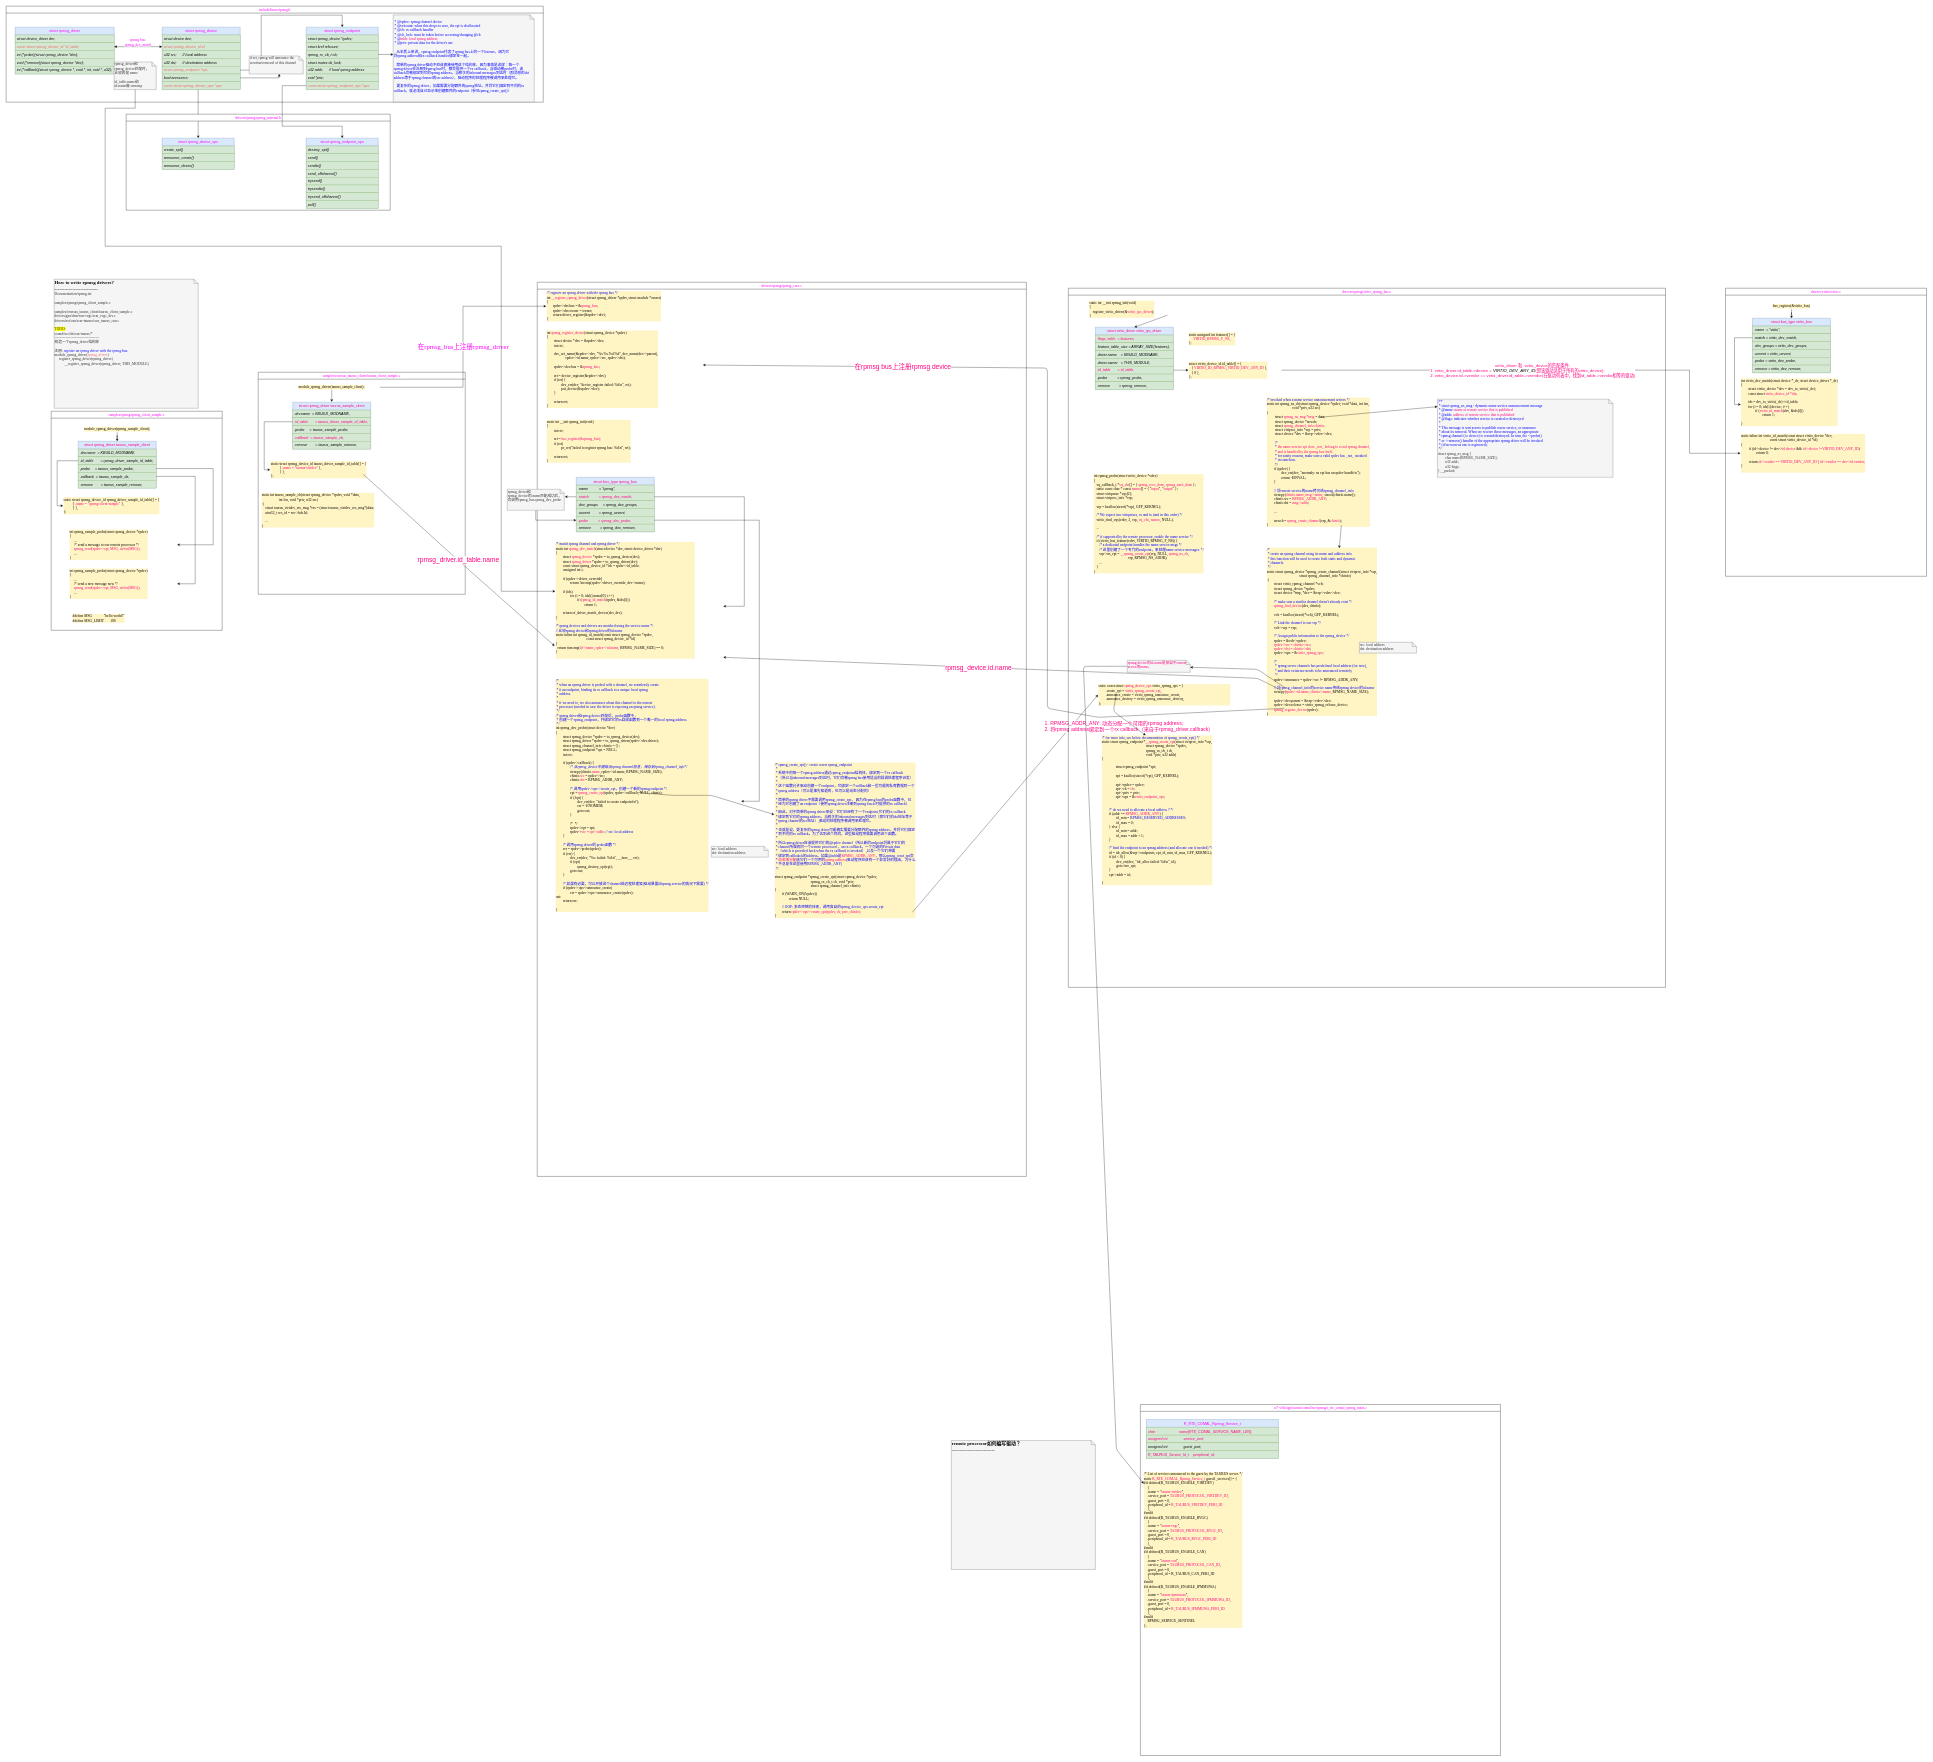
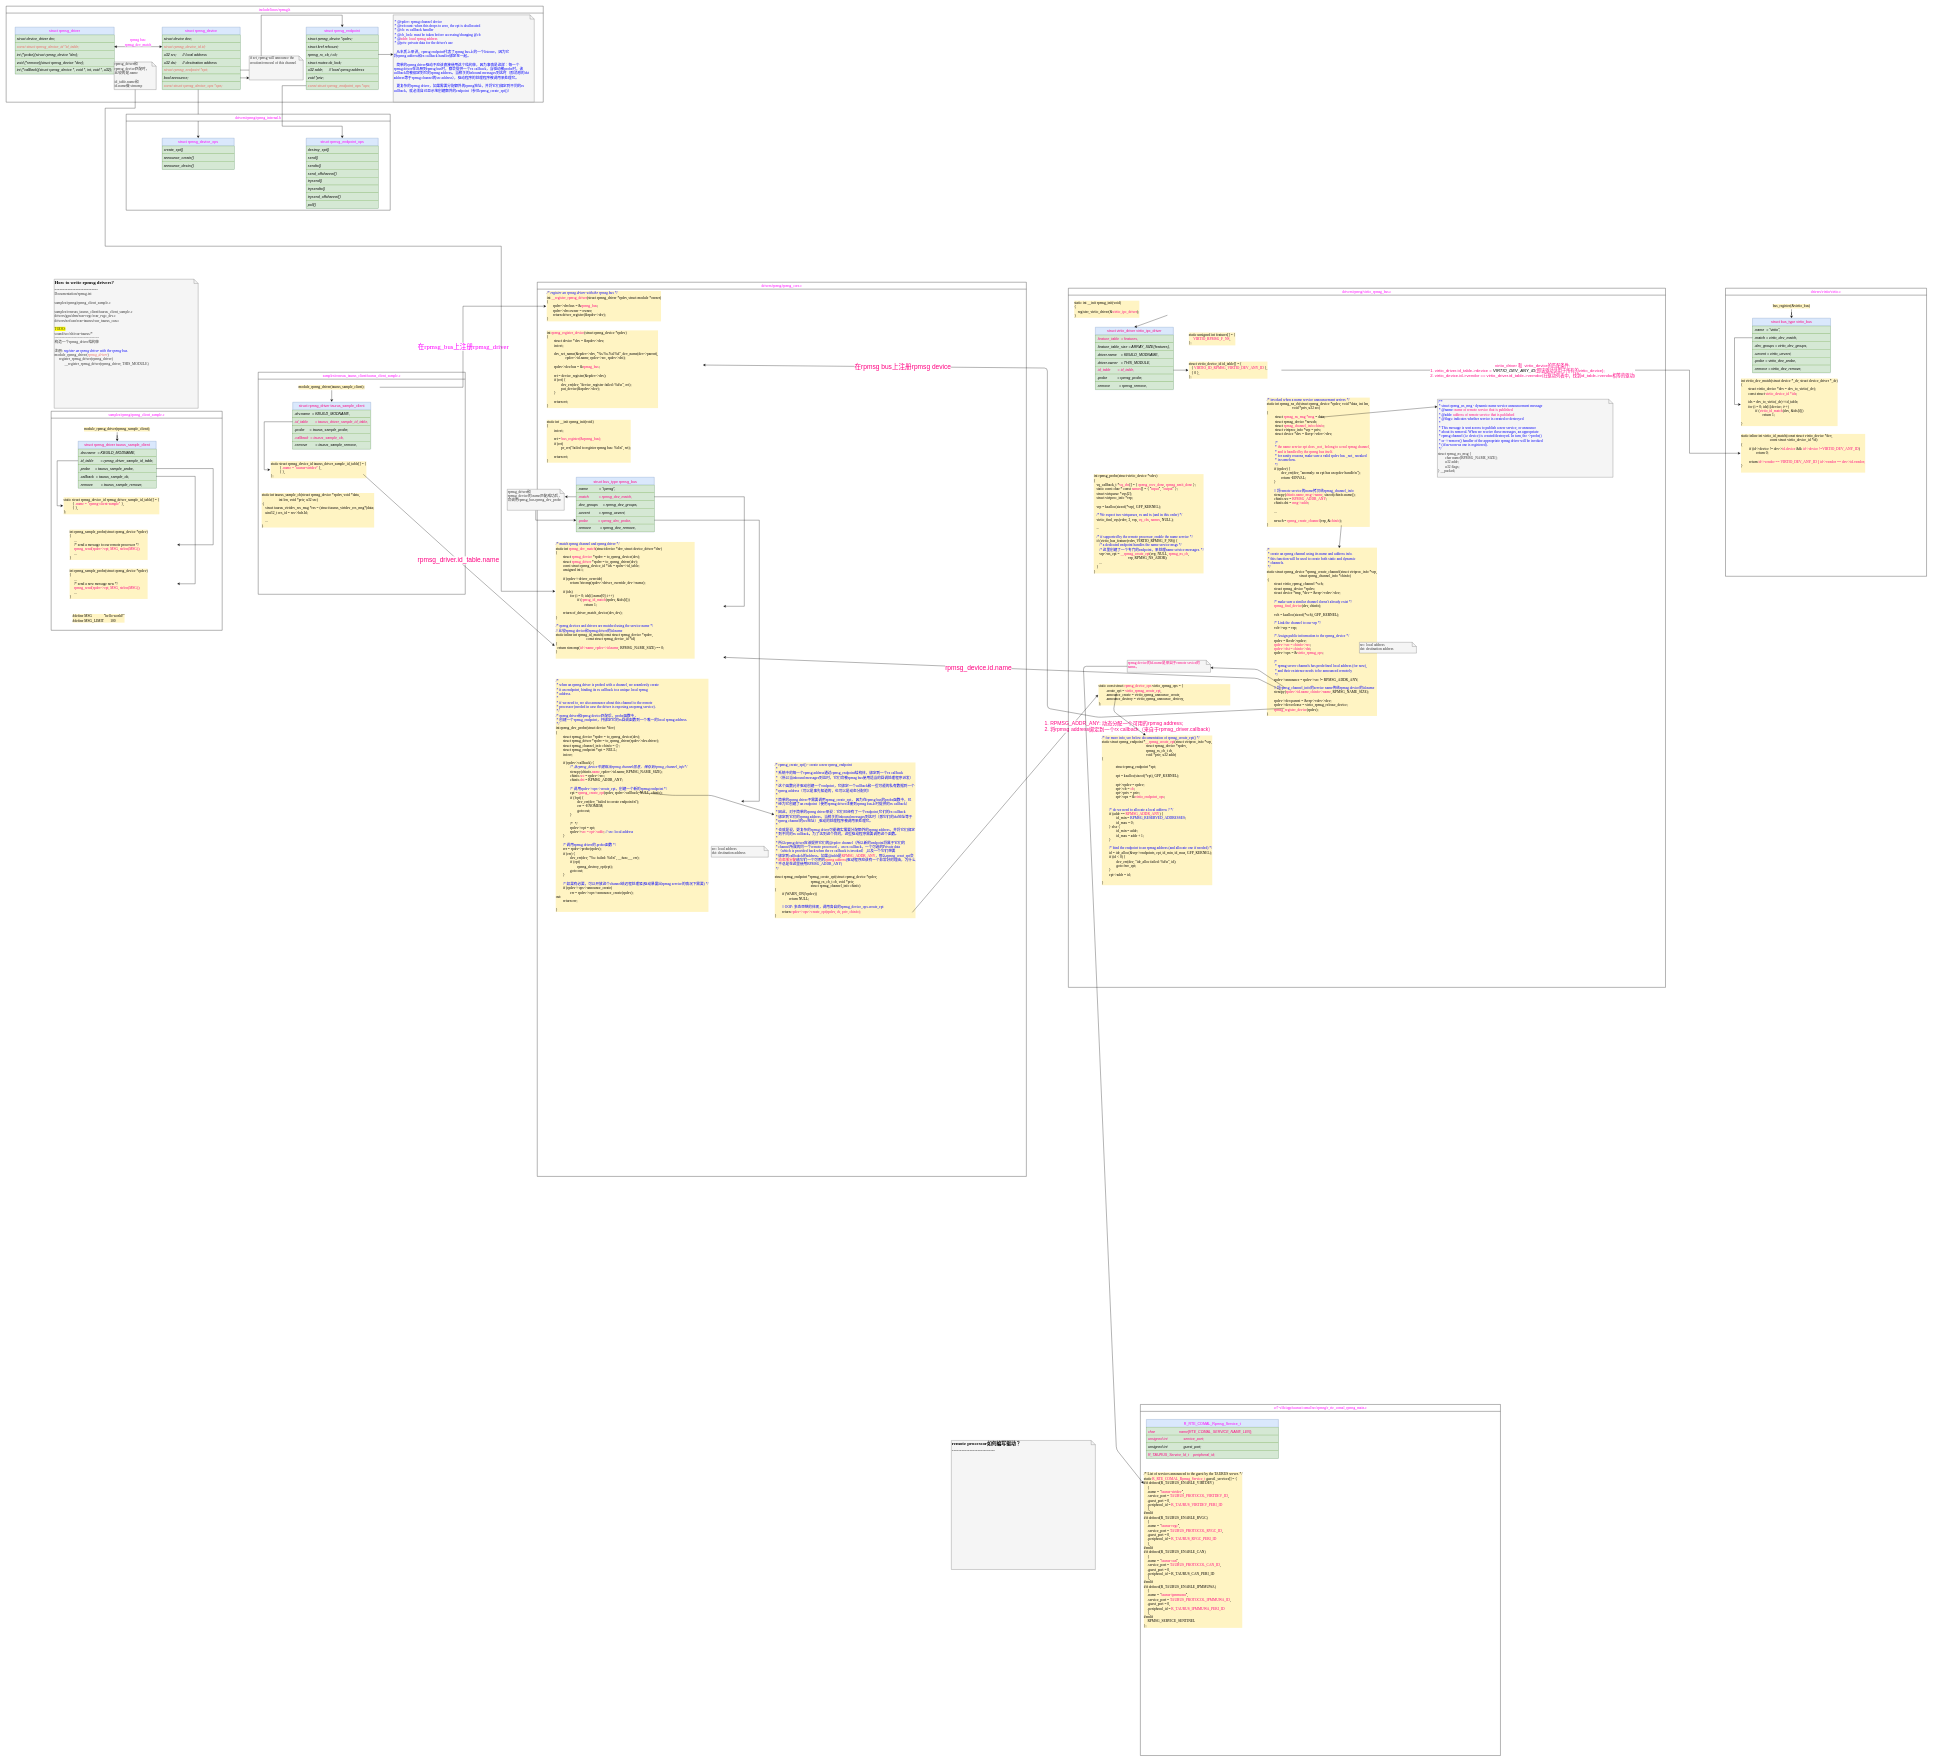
(276, 65) -> (276, 68)
(1142, 309) -> (1127, 309)
(1119, 339) -> (1122, 339)
(1159, 666) -> (1169, 666)
